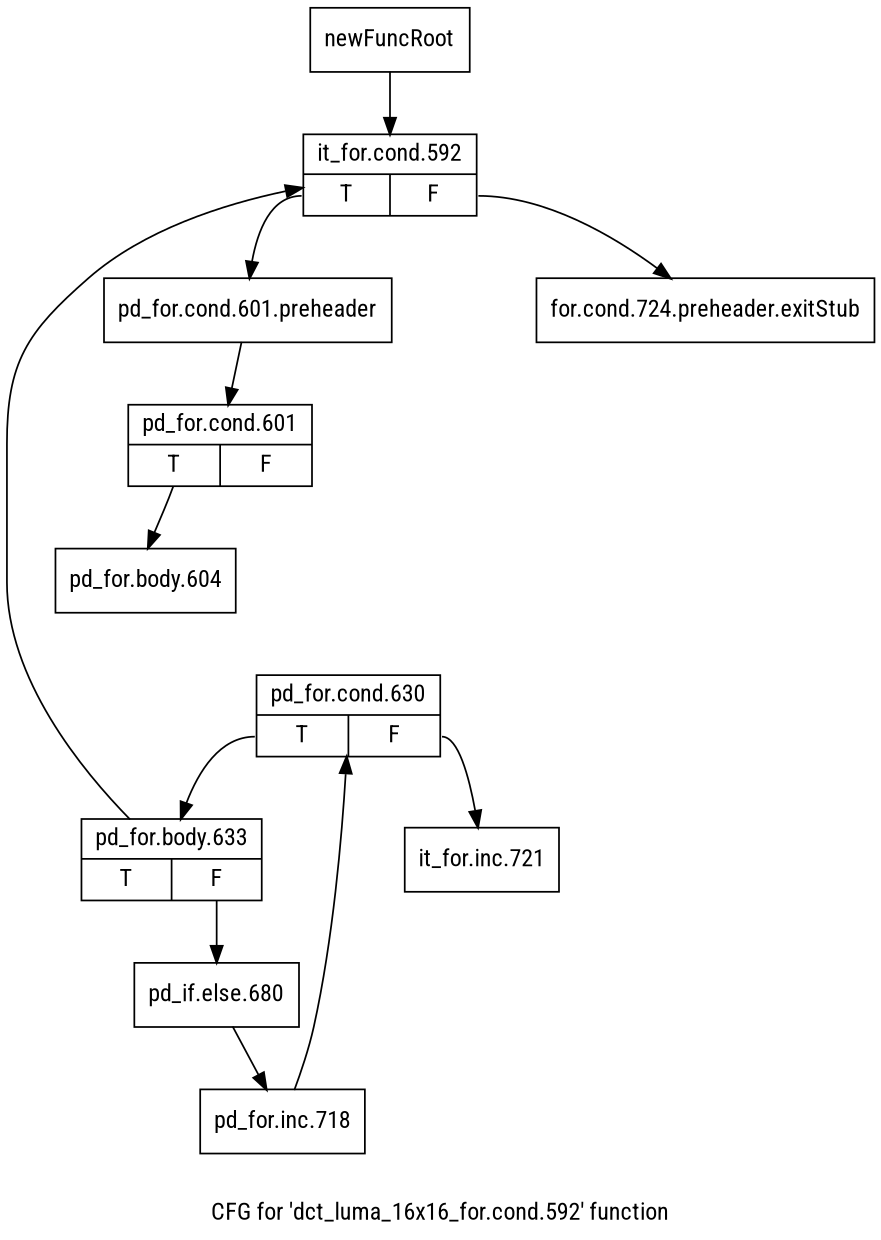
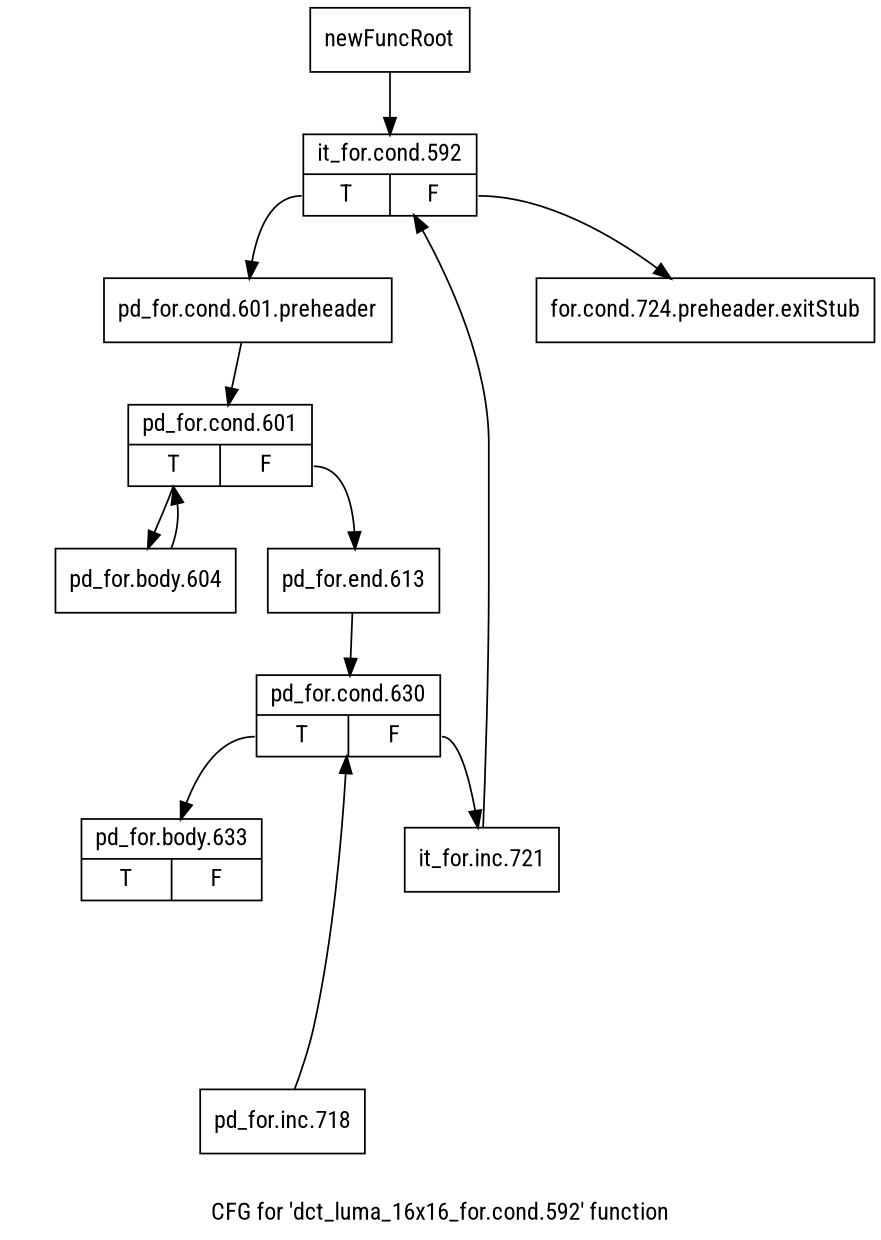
(7, 444) -> (489, 523)
none -> (177, 527)
none -> (354, 581)
(217, 995) -> none
